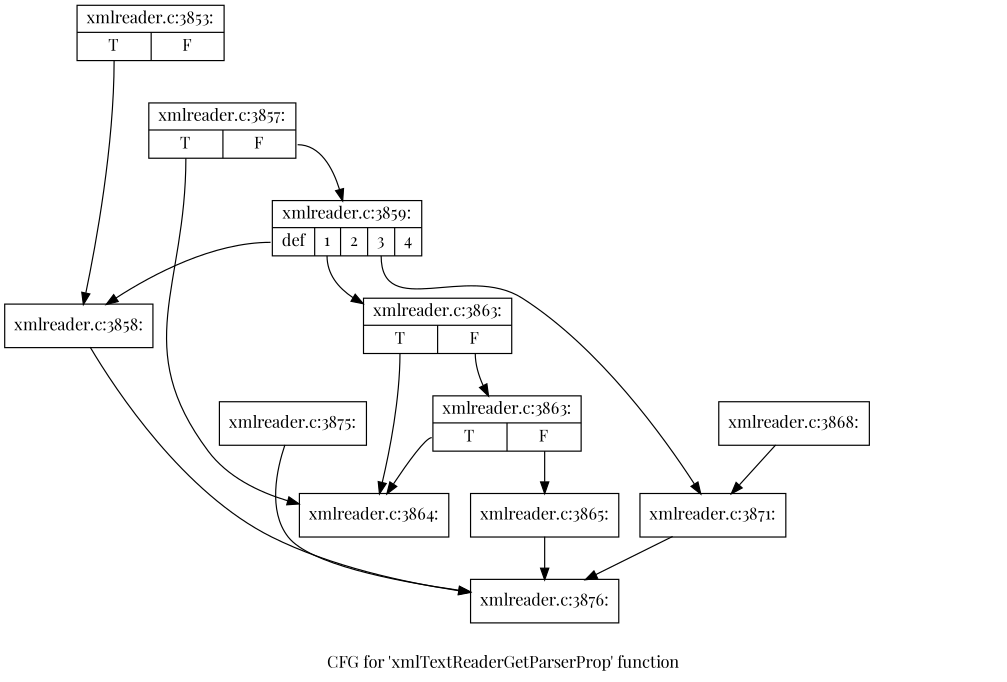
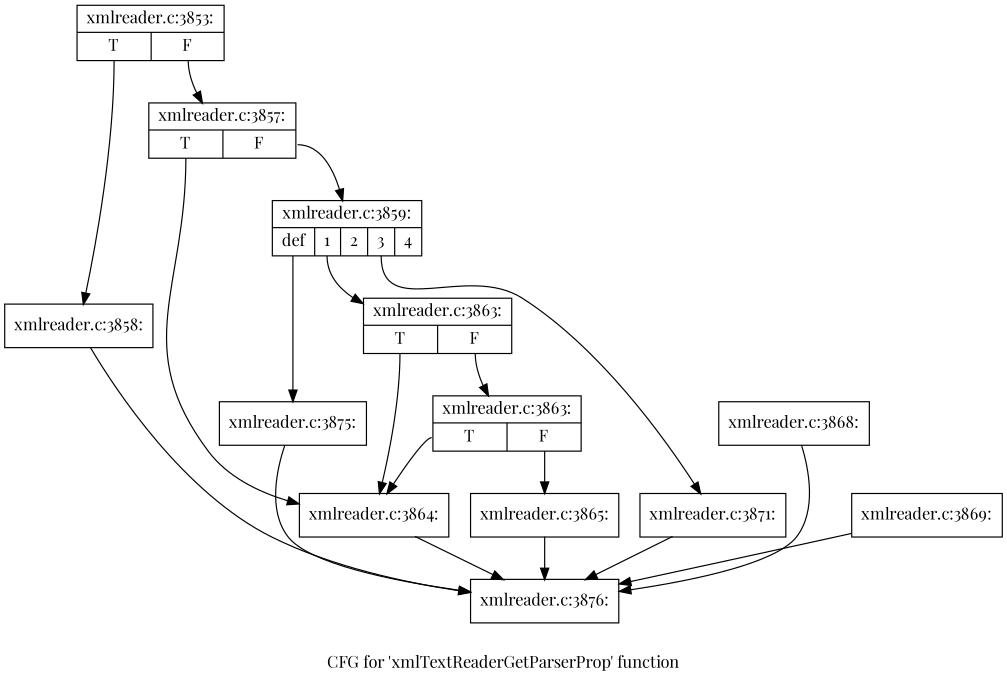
none -> (191, 77)
(190, 260) -> (293, 323)
(758, 465) -> (750, 563)
none -> (927, 515)
none -> (454, 556)
